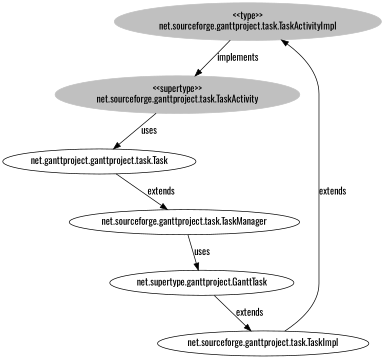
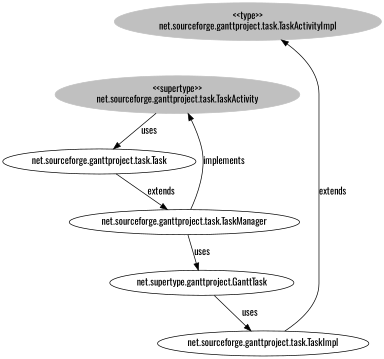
(215, 56) -> (203, 165)
(99, 161) -> (99, 161)
(250, 313) -> (250, 313)
